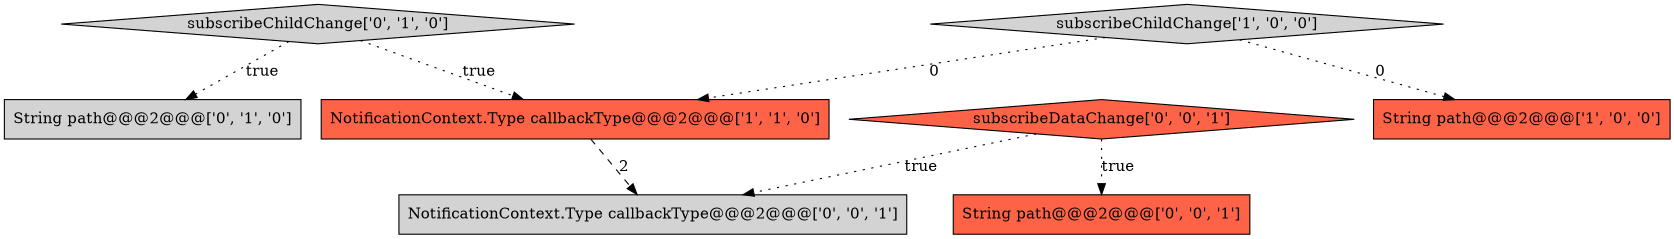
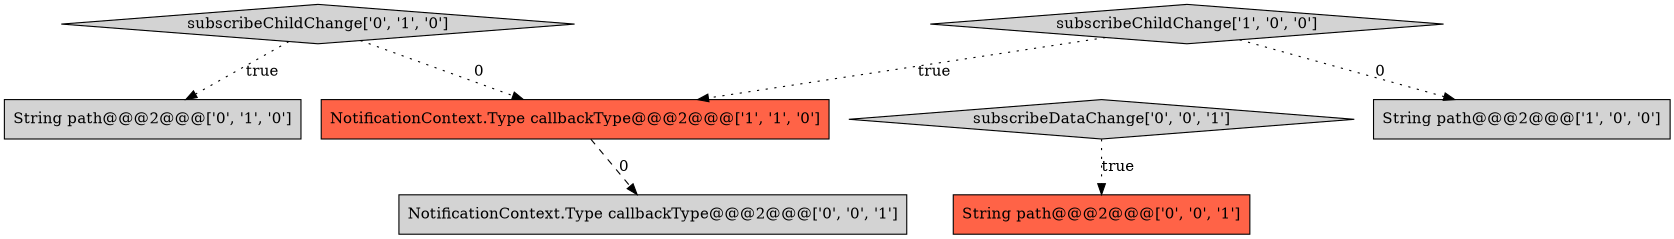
(479, 72) -> (479, 72)
(935, 72) -> (935, 72)
(1102, 119) -> (1102, 119)
(1522, 119) -> (1522, 119)
(895, 163) -> none
(624, 167) -> (624, 167)
